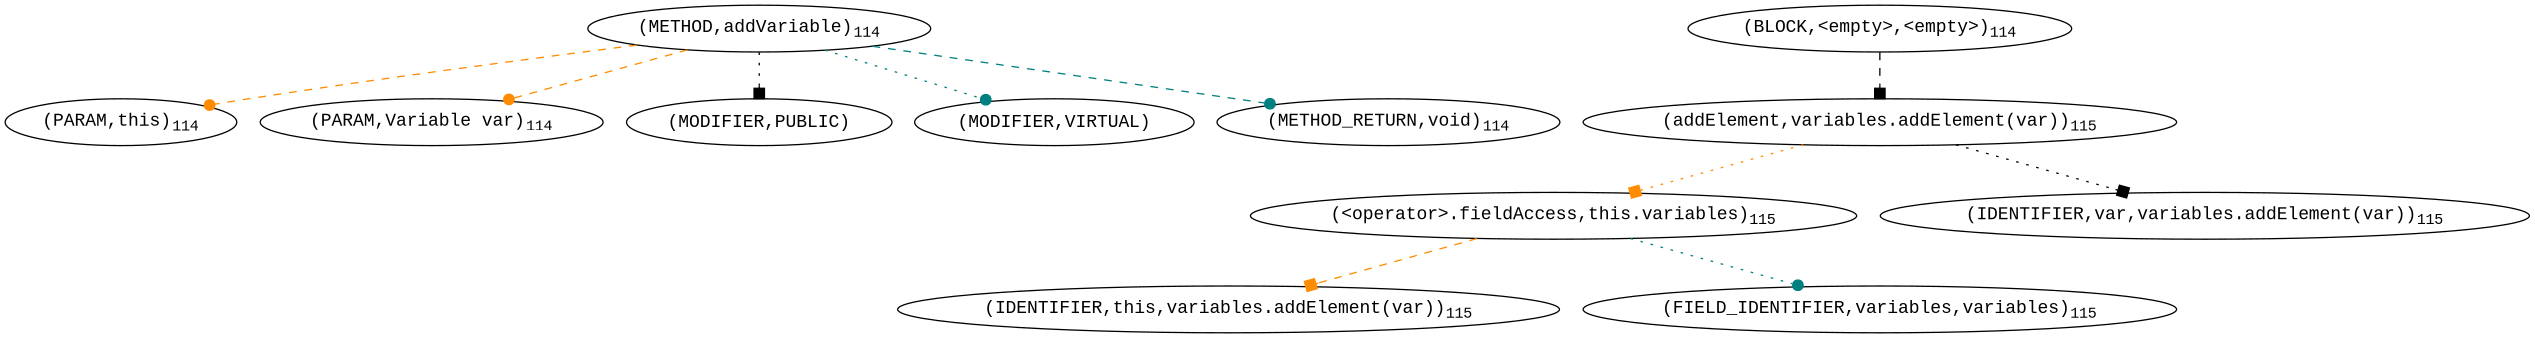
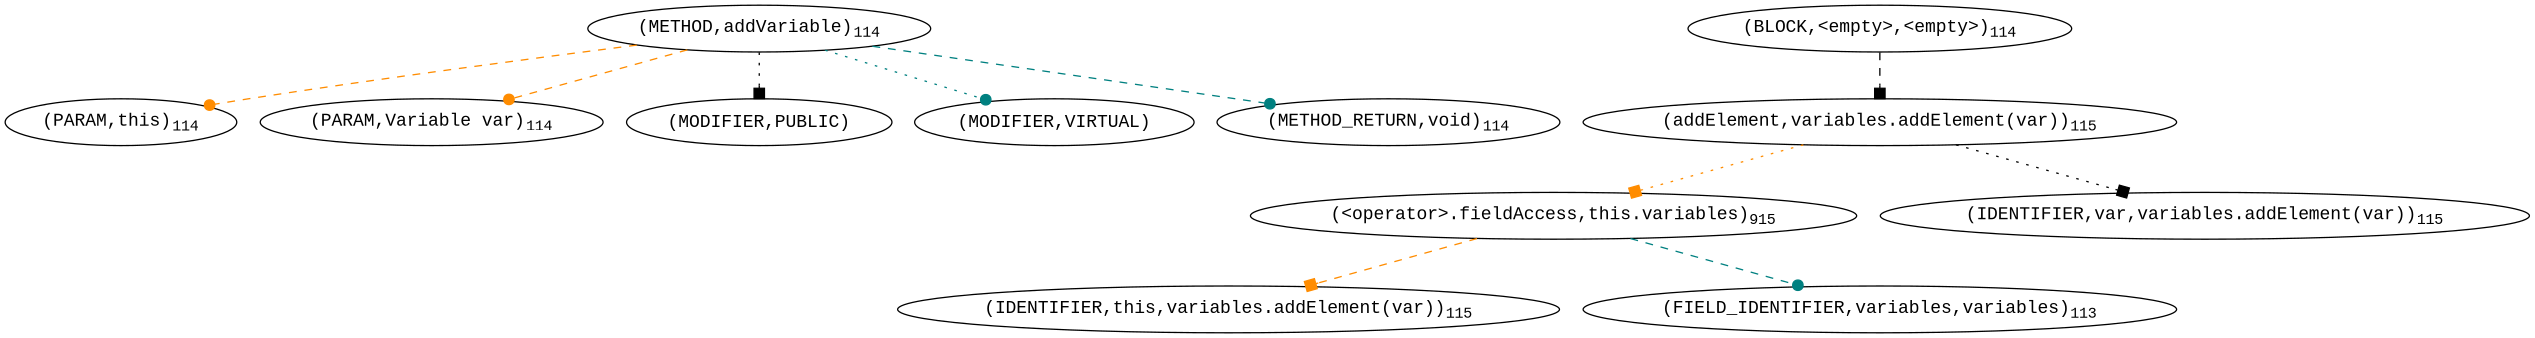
(1763, 214) -> (1763, 214)
(1711, 261) -> (1711, 261)
(2084, 307) -> (2084, 307)
